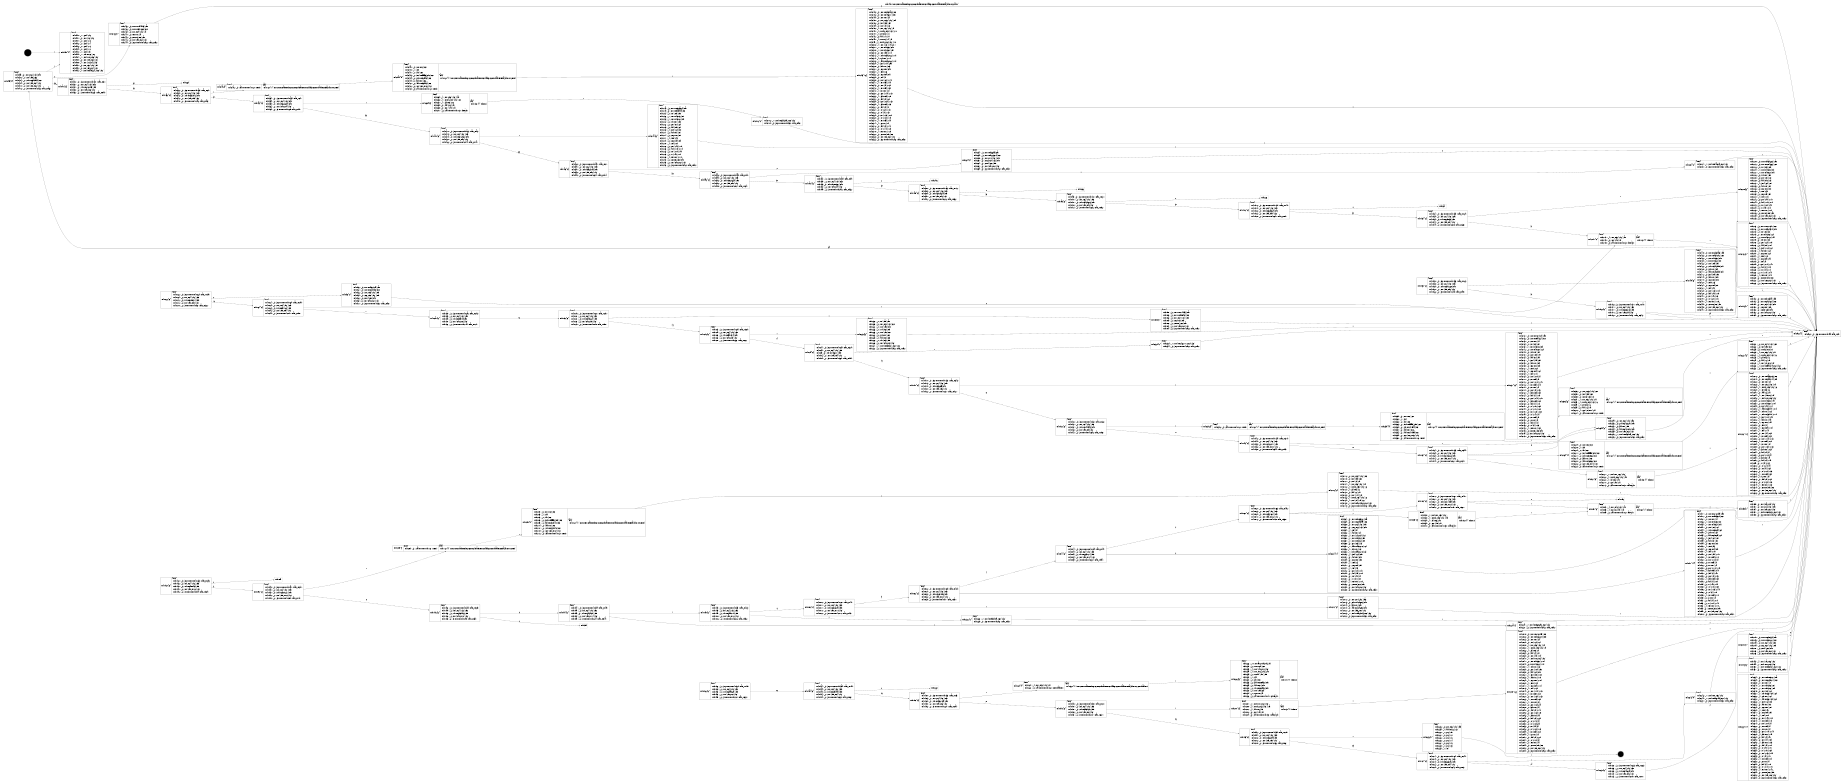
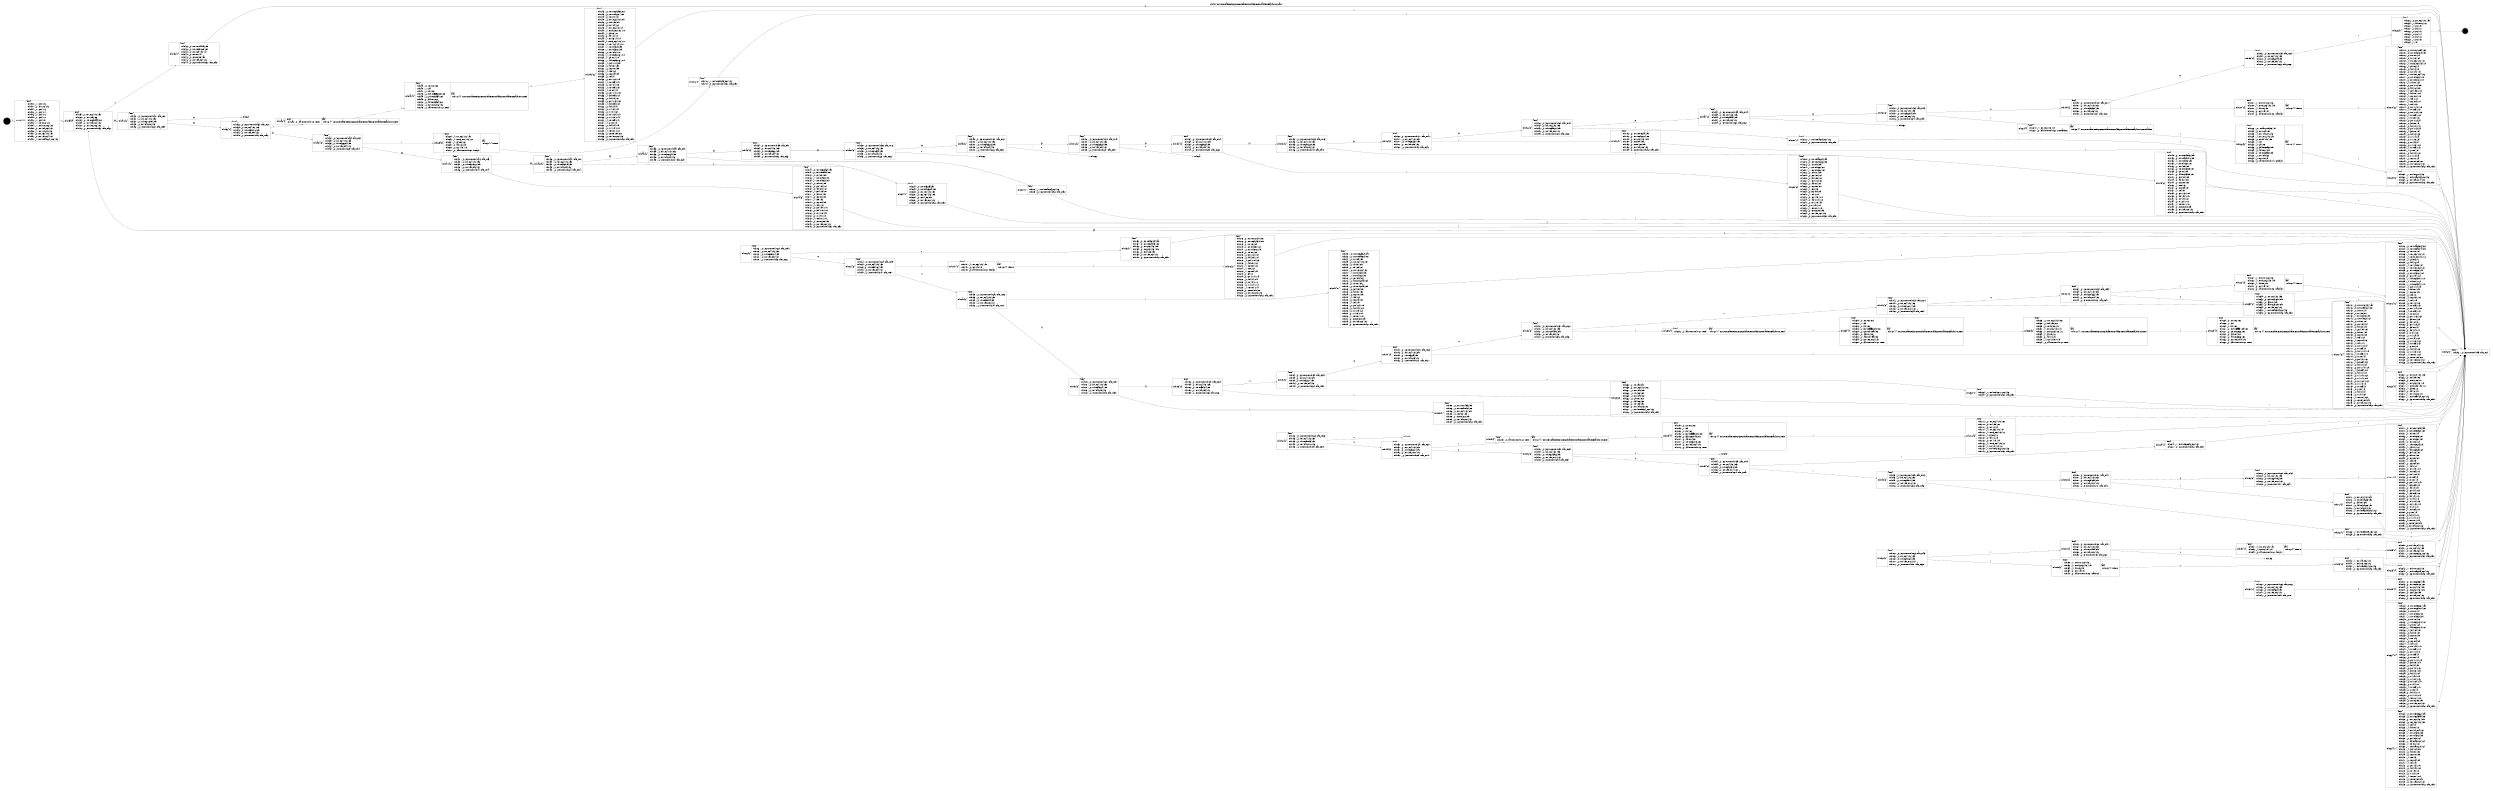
(53, 68) -> (61, 121)
none -> (1813, 141)
none -> (2411, 178)
(934, 181) -> none
(1527, 229) -> (1249, 144)
none -> (1354, 289)
(1736, 313) -> (1476, 135)
(1513, 455) -> (2177, 331)
(1531, 515) -> (2226, 566)
(1081, 554) -> none
(1442, 762) -> none
